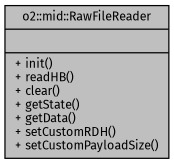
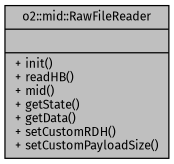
(38, 91) -> (35, 91)
